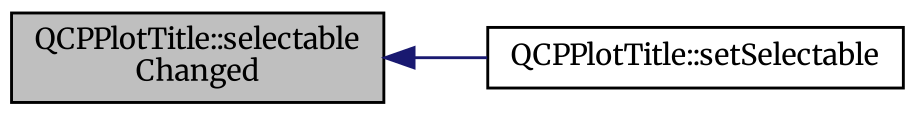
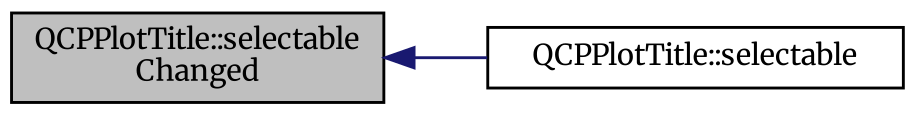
(696, 58) -> (696, 58)
